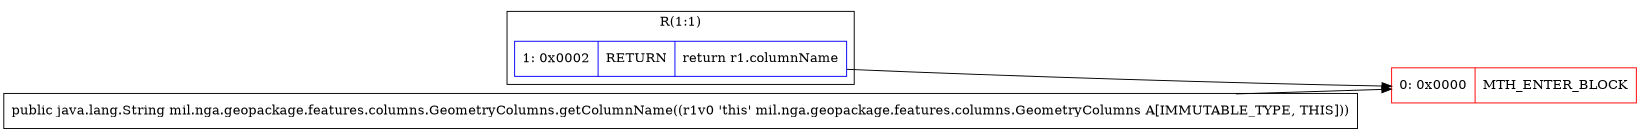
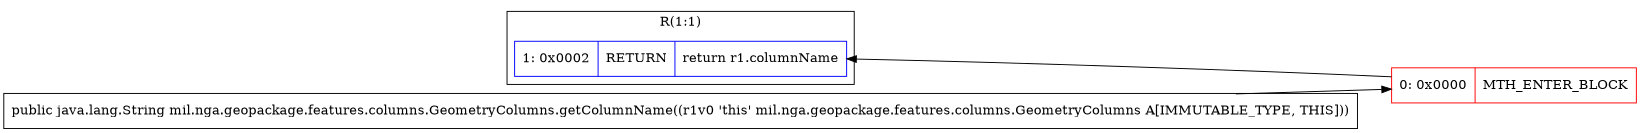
(1114, 79) -> (1124, 67)
